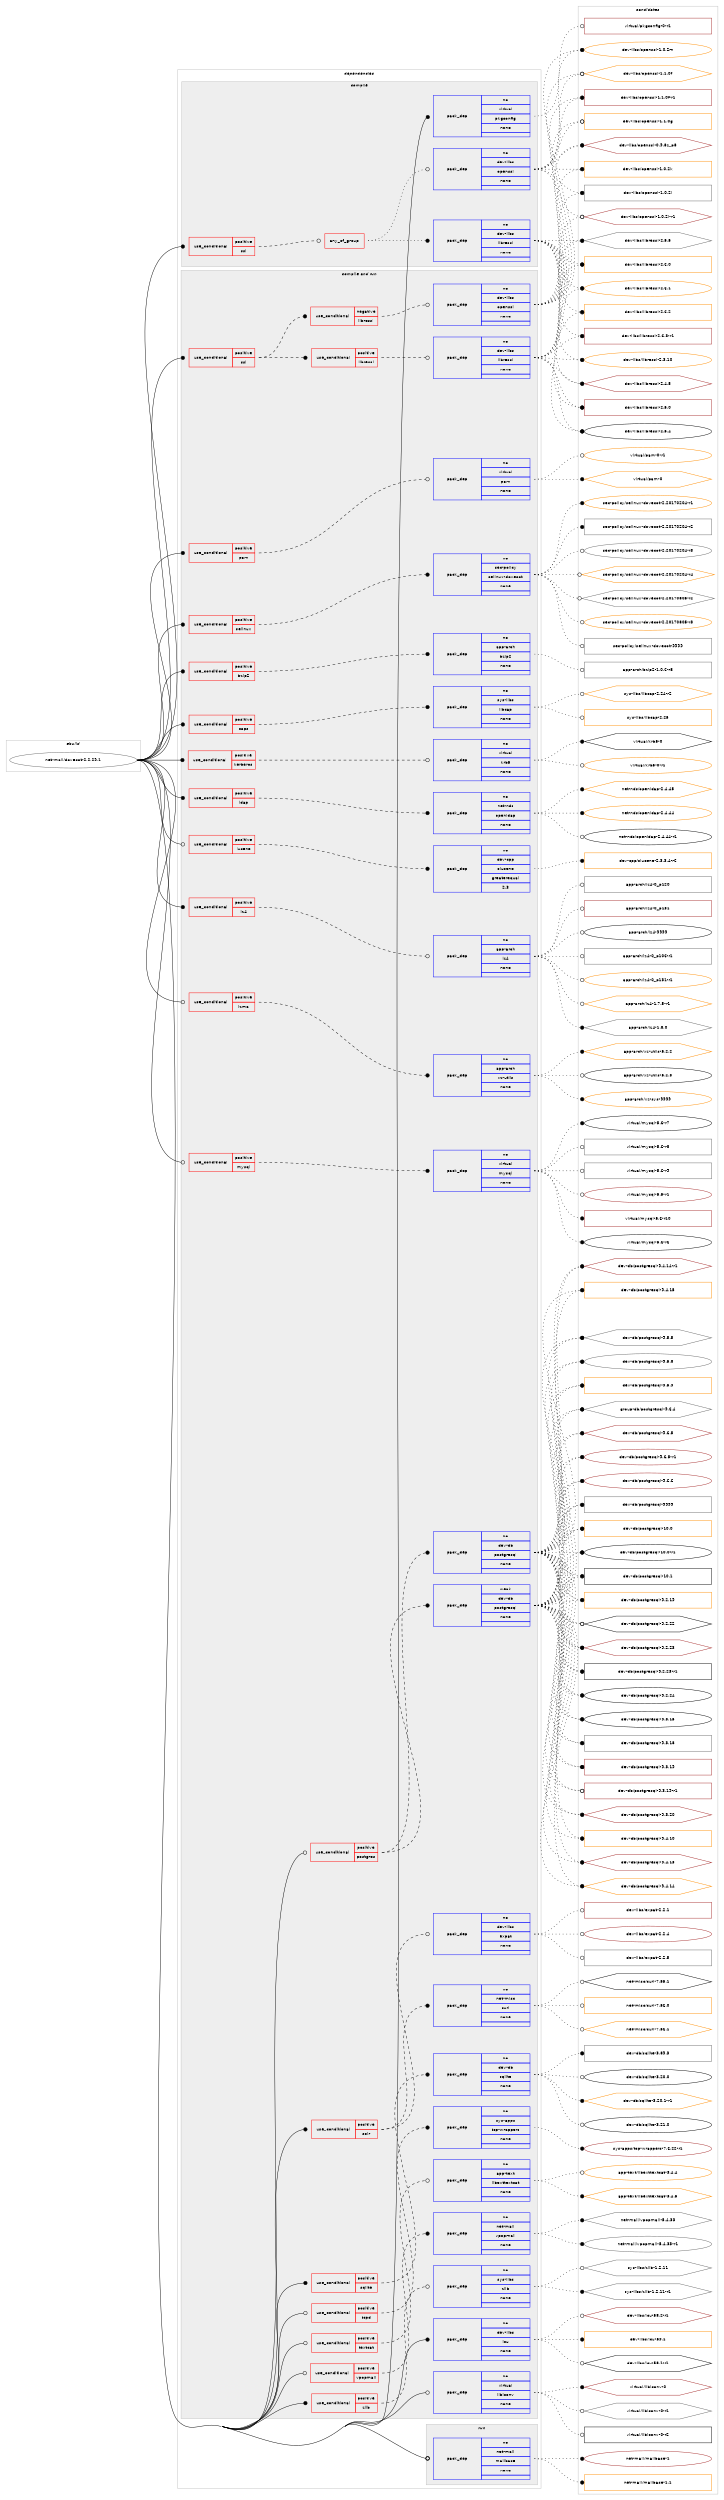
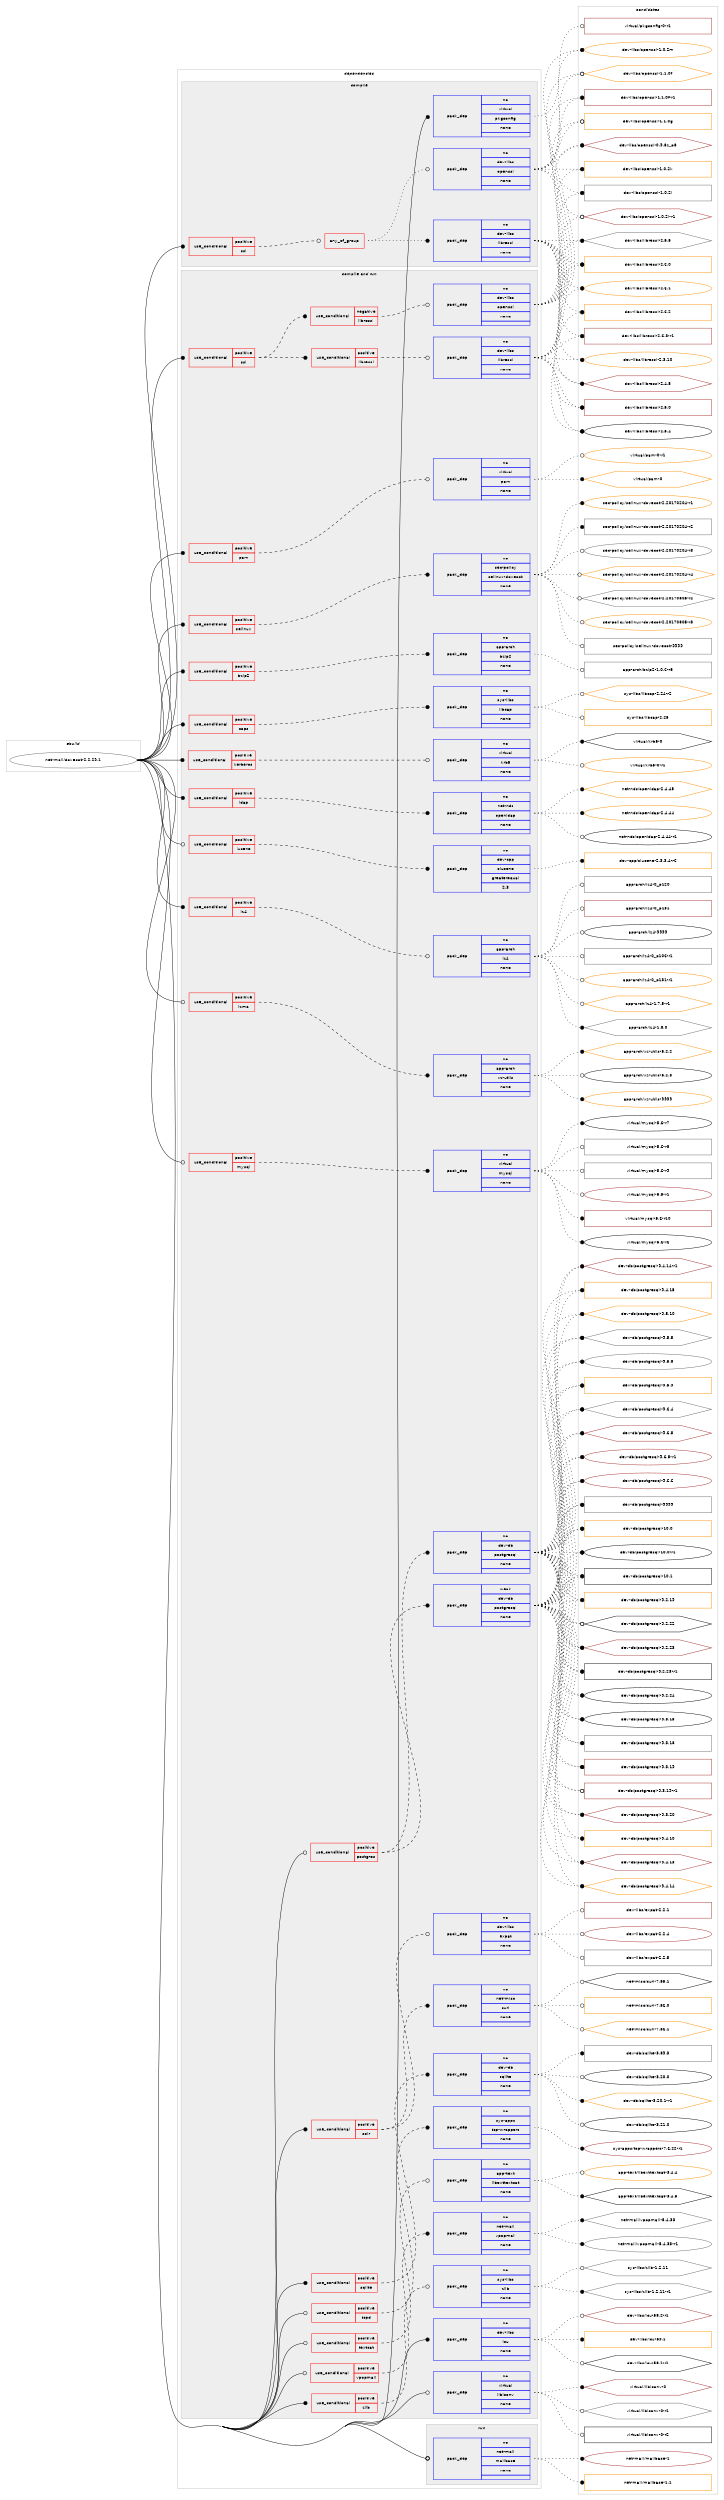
(648, 1099) -> (648, 1099)
none -> (648, 1314)
(648, 1409) -> (648, 1409)
(648, 2196) -> (648, 2196)
